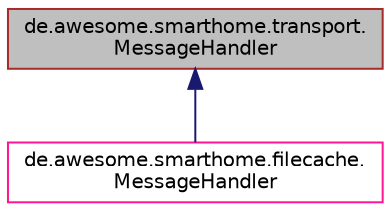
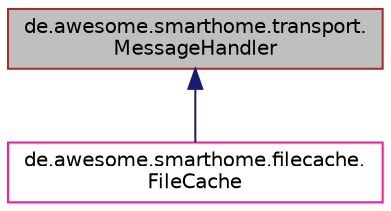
(195, 172) -> (195, 172)
